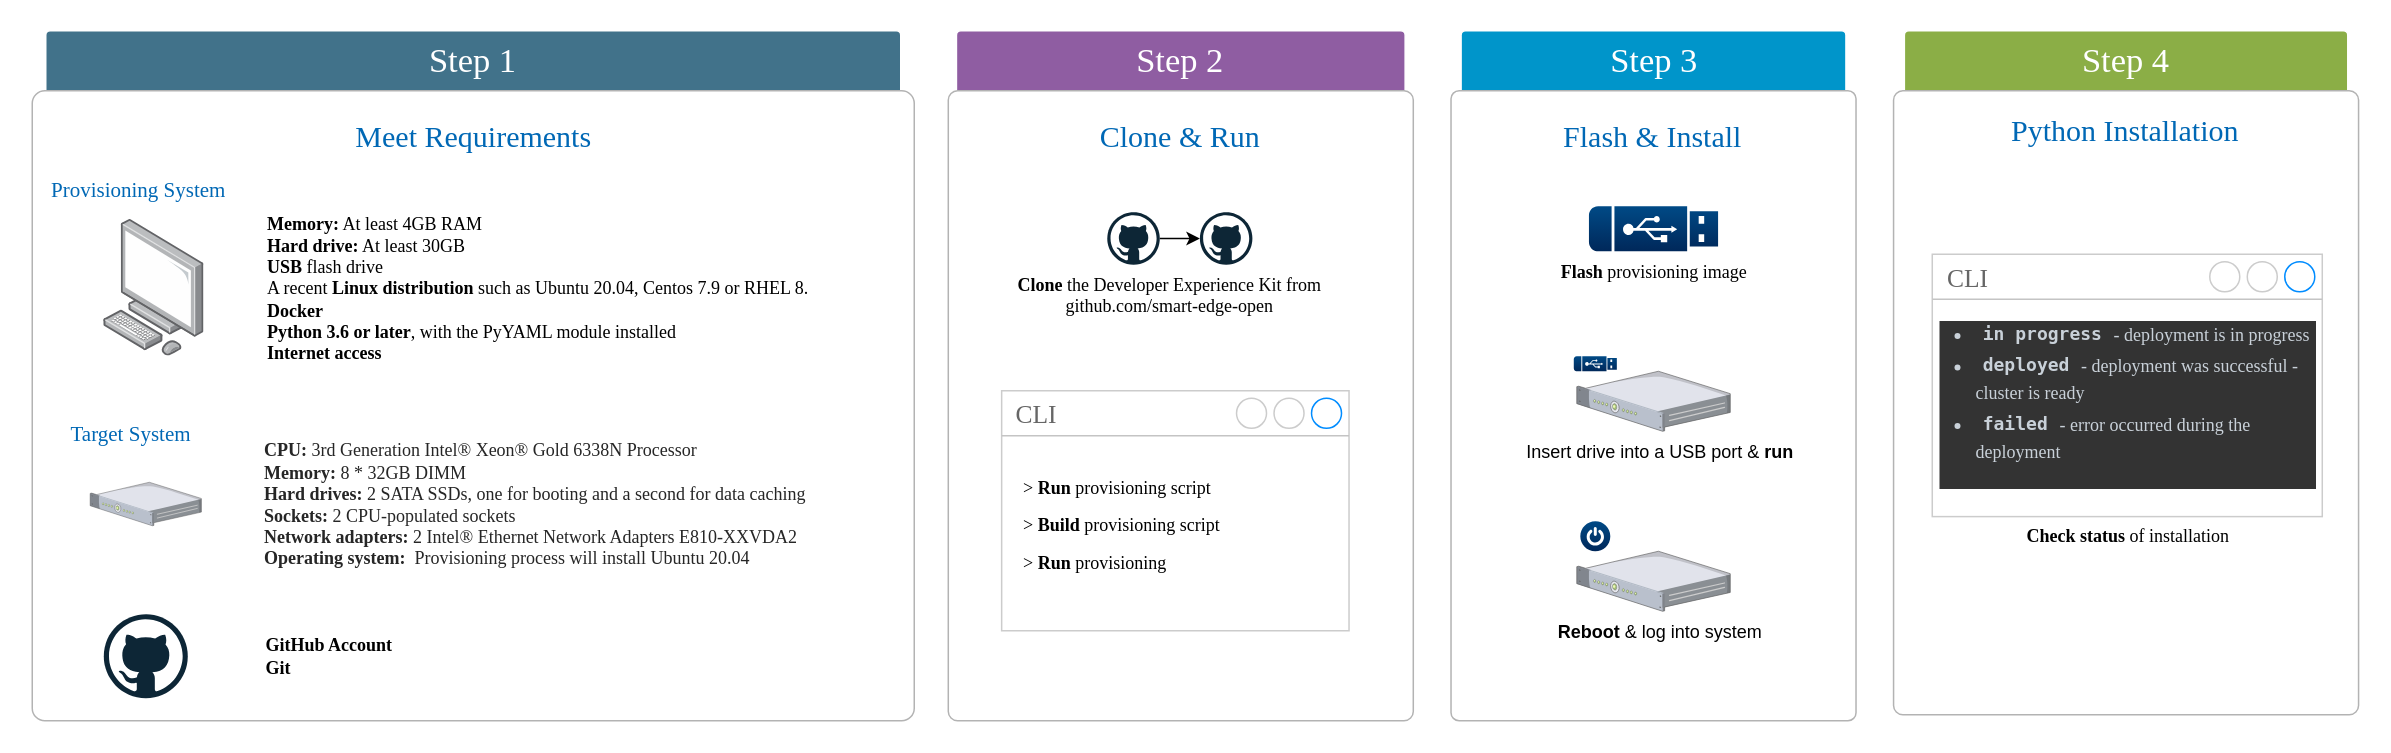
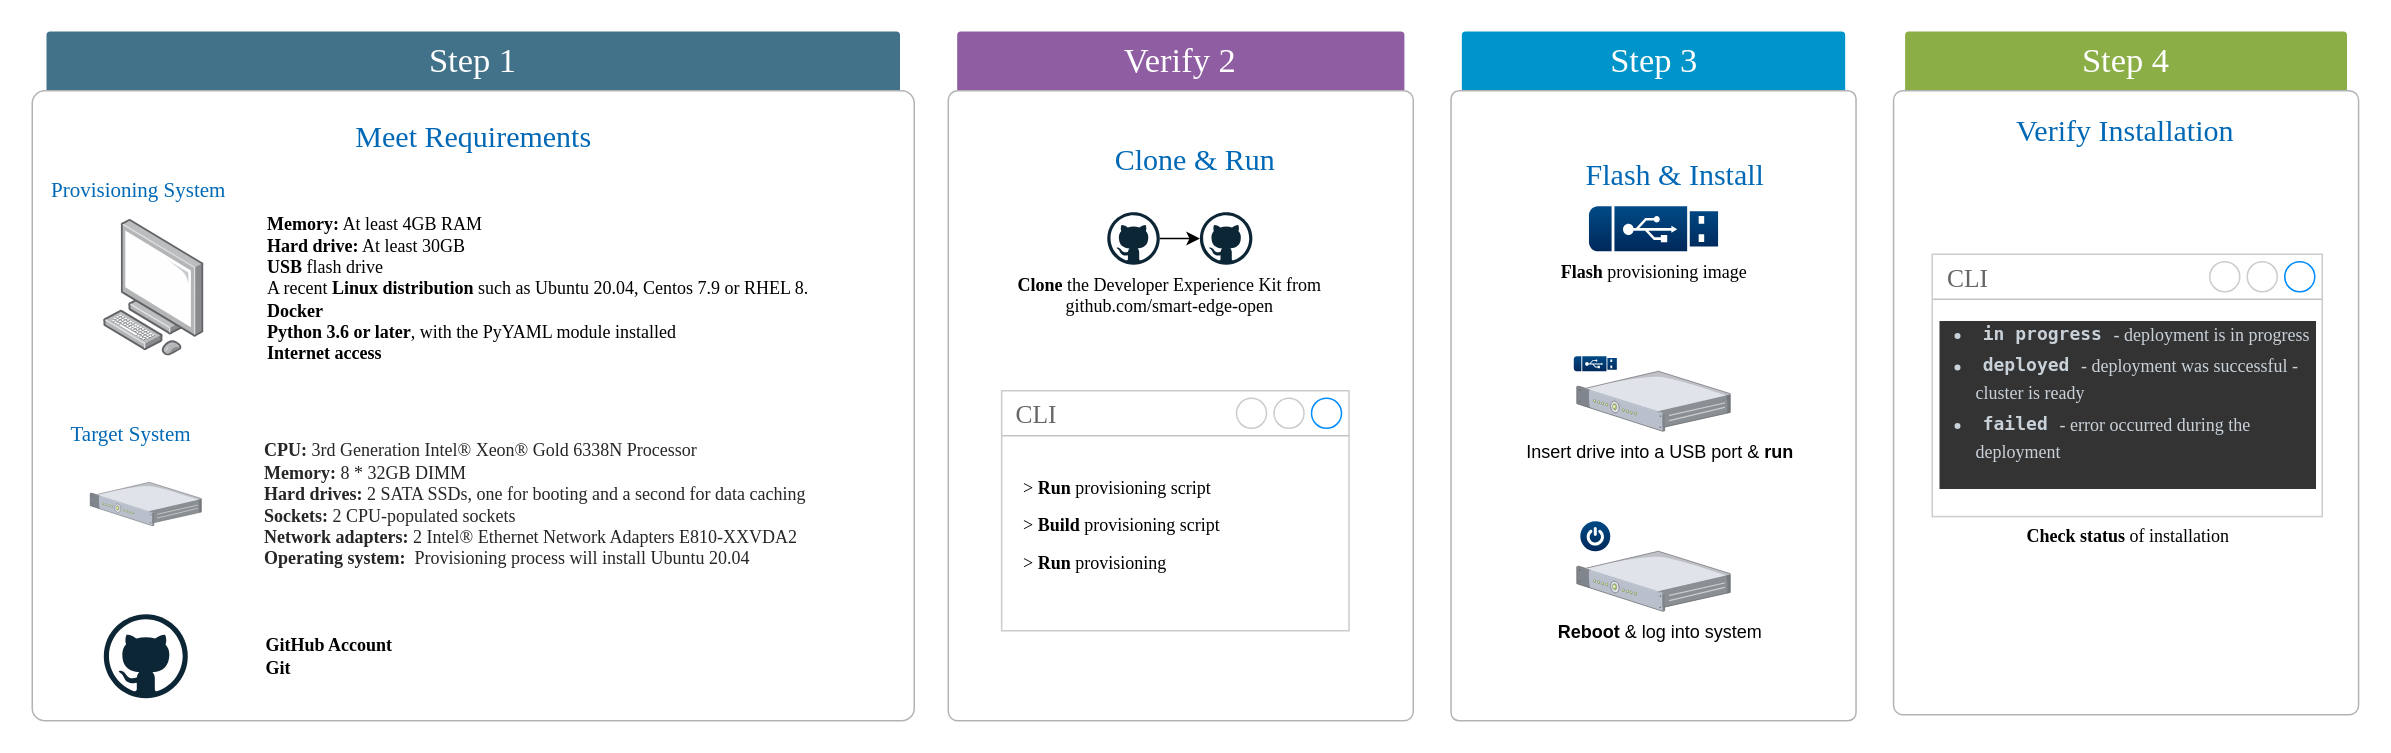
(1181, 62) -> (1181, 62)
(2126, 130) -> (2126, 130)
(1181, 136) -> (1196, 158)
(1654, 136) -> (1676, 173)
